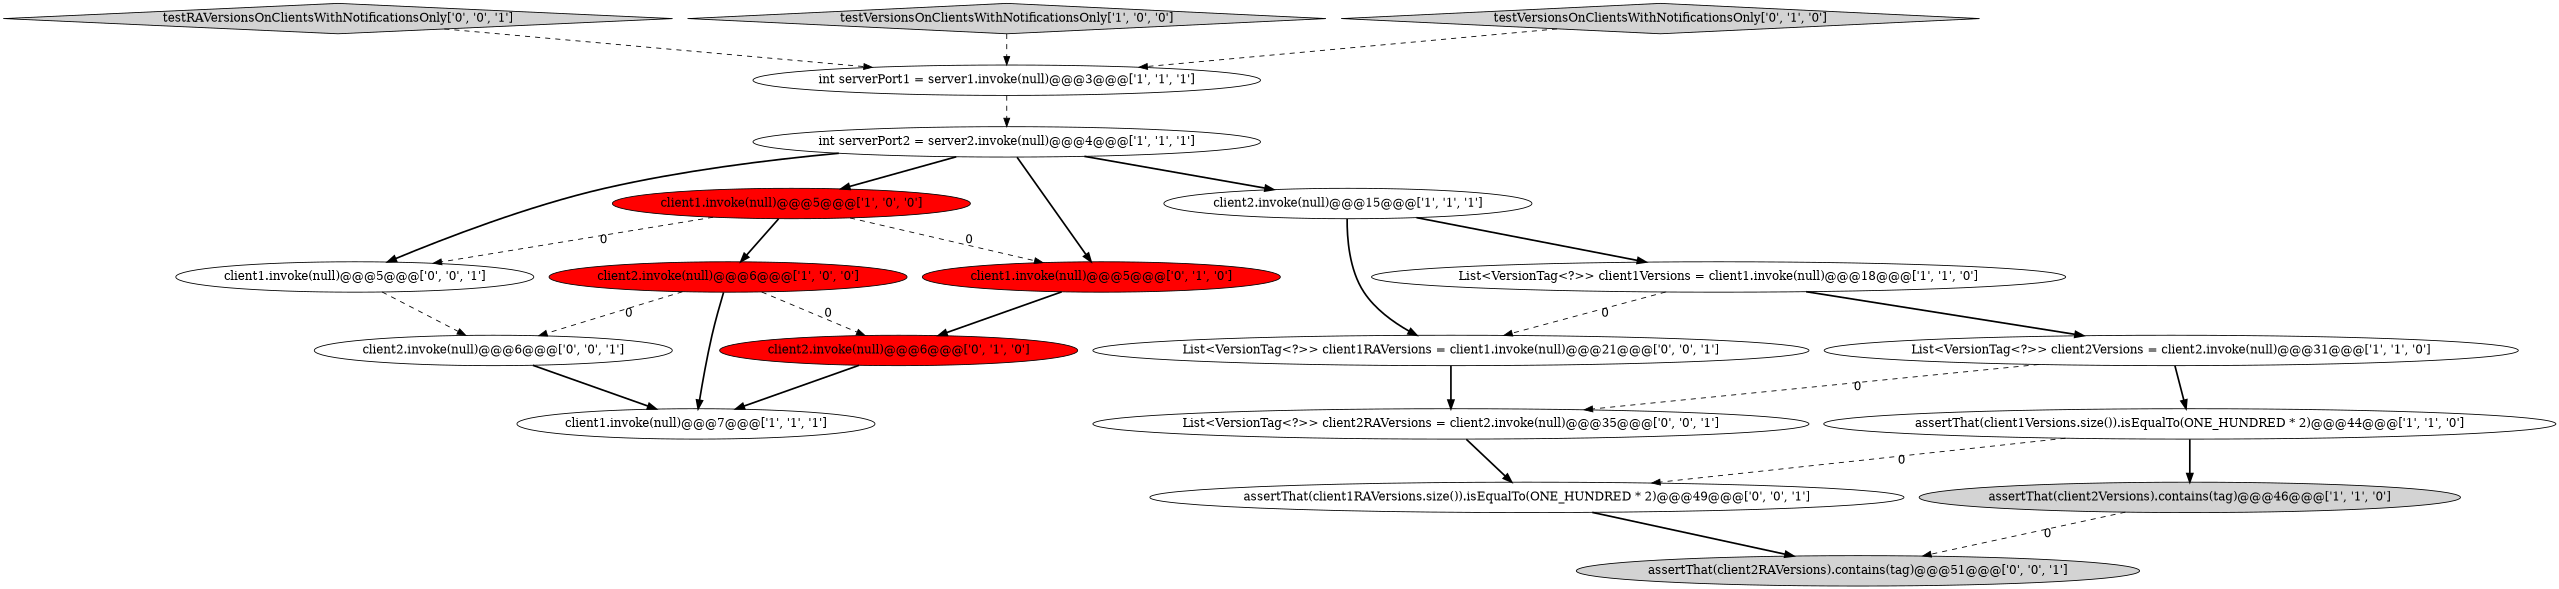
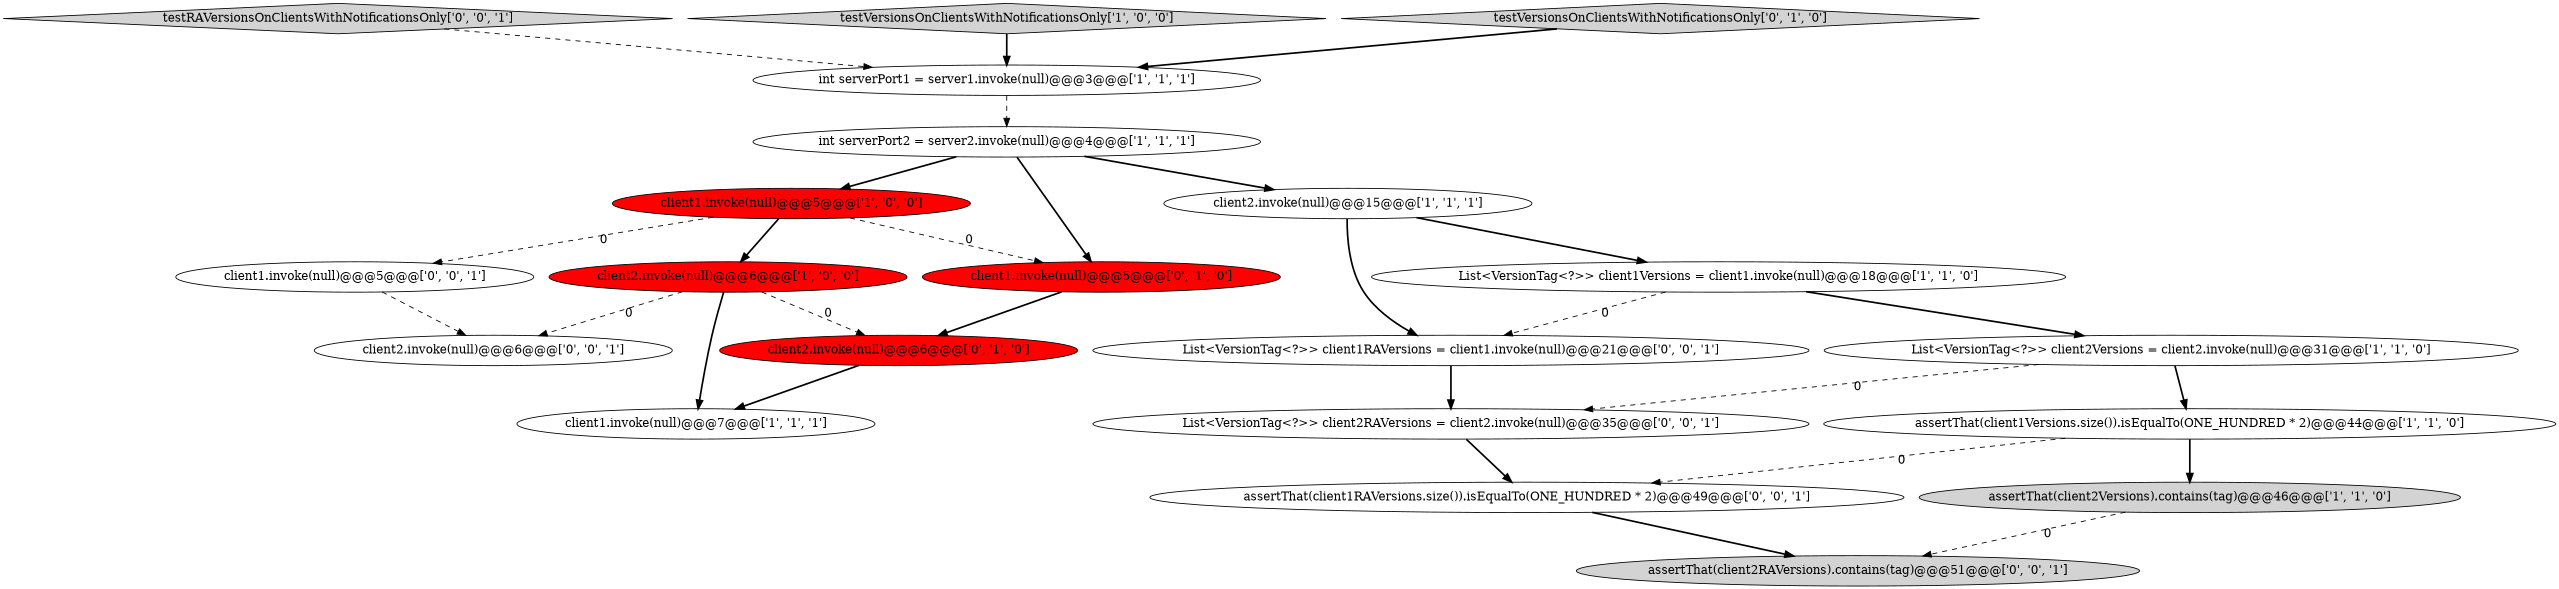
(1007, 45) -> (1007, 45)
(1352, 48) -> (1352, 48)
(612, 187) -> none
(591, 386) -> none
